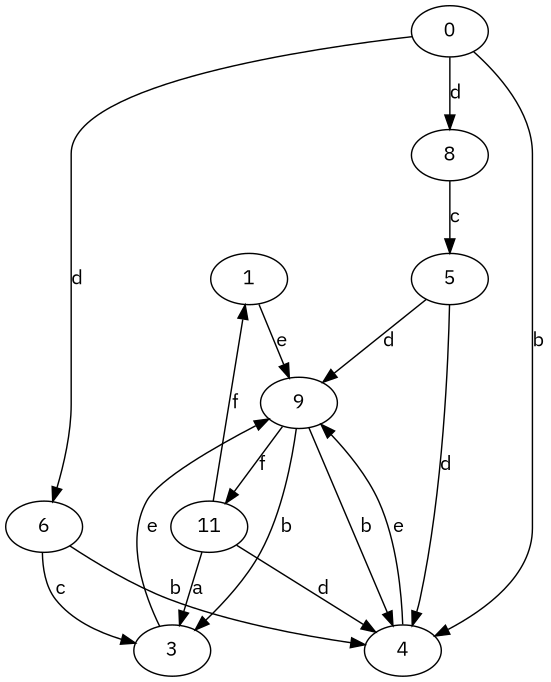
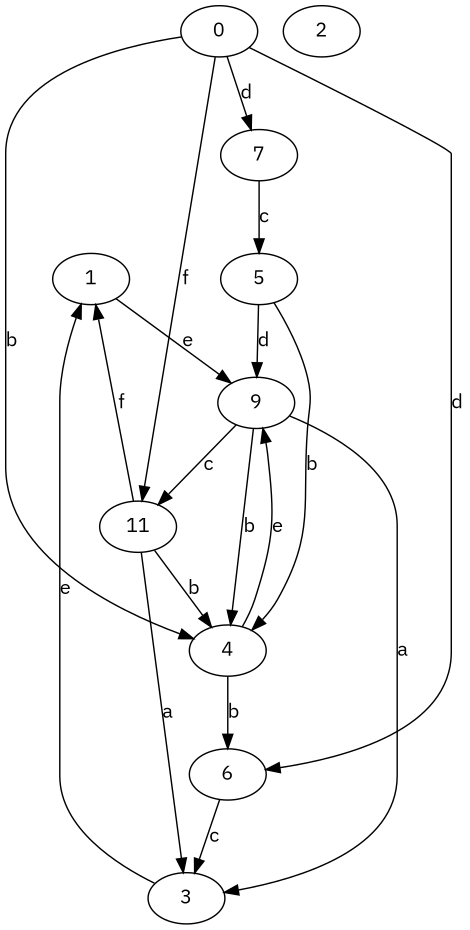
none -> (322, 31)
(450, 155) -> (259, 155)
none -> (180, 272)
(263, 465) -> (209, 465)
(446, 465) -> (312, 465)
(148, 500) -> (60, 621)
(287, 527) -> (403, 651)
(324, 589) -> (194, 589)
(197, 609) -> (228, 705)
